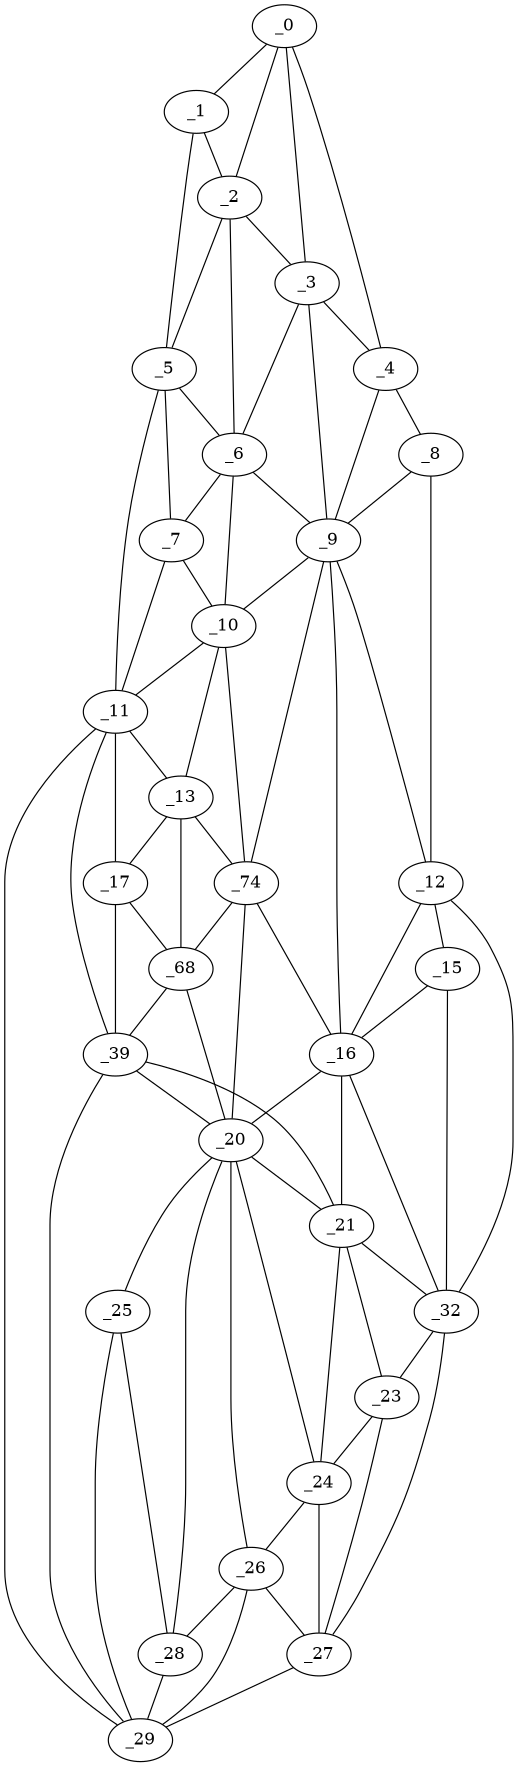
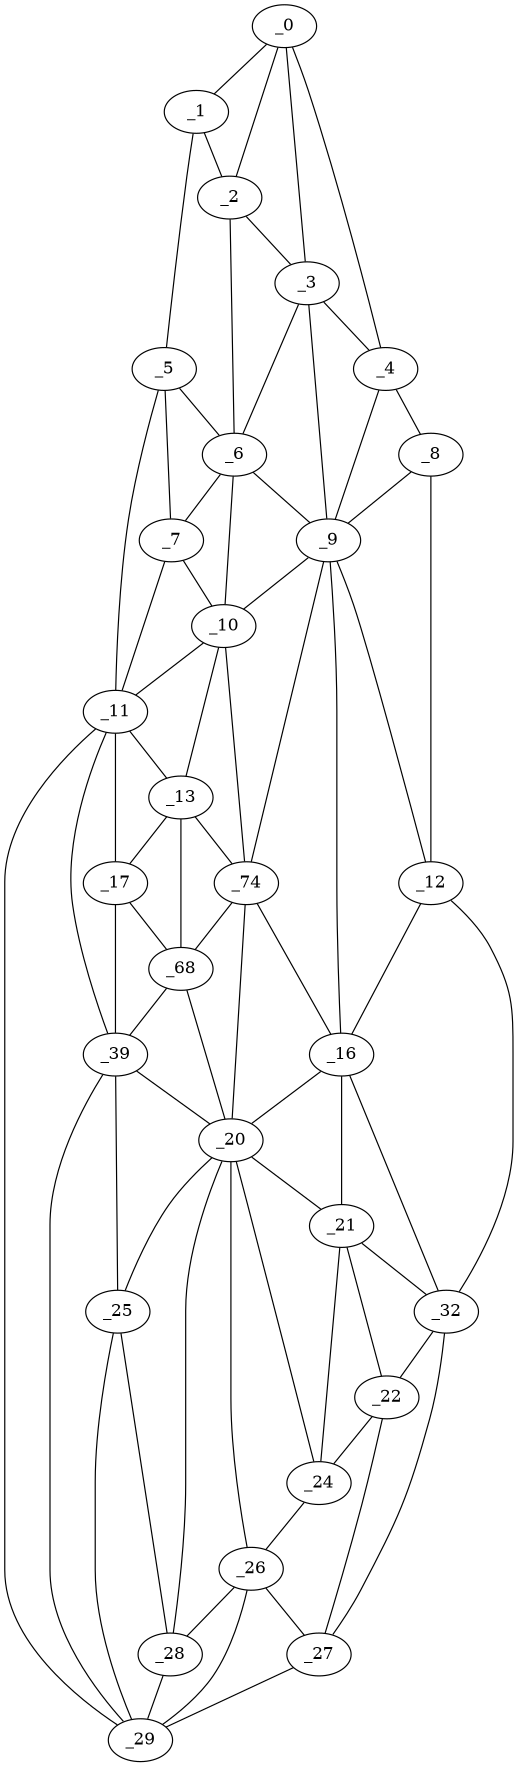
(197, 283) -> none
(448, 969) -> none
(259, 1108) -> (117, 1183)
(387, 1397) -> (387, 1397)
(319, 1569) -> none
